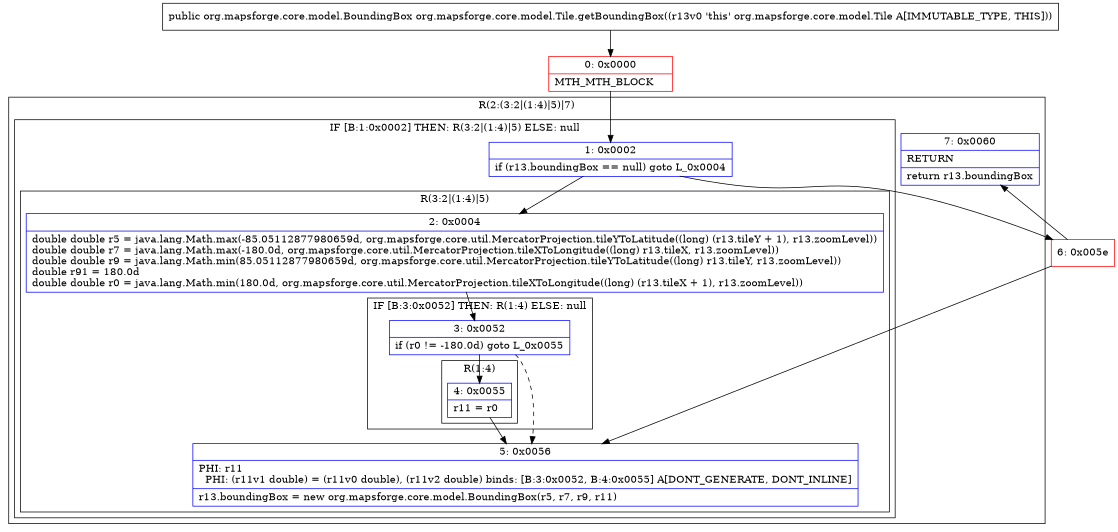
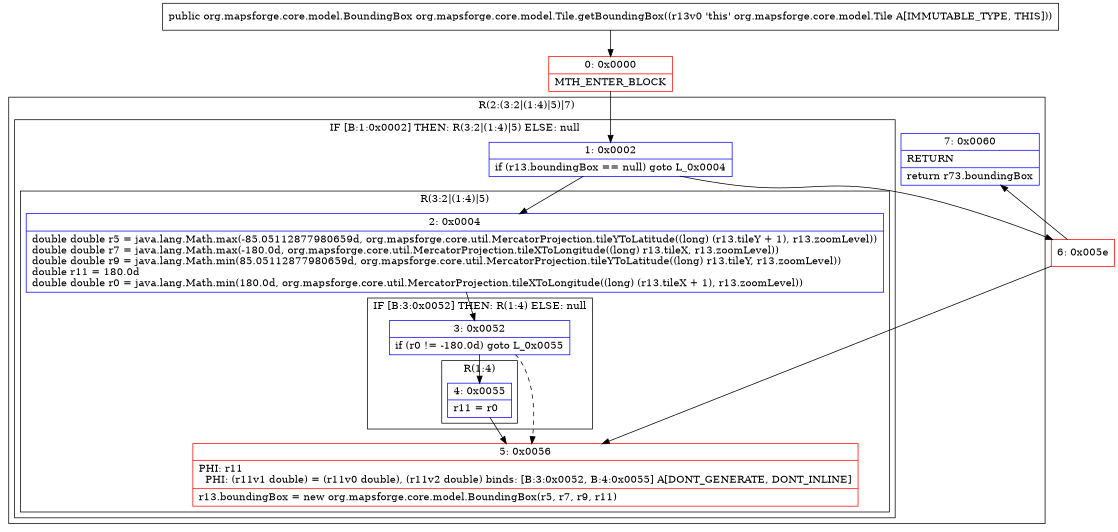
(604, 82) -> (611, 82)
(970, 176) -> (970, 176)
(86, 272) -> (86, 272)
(525, 475) -> (525, 475)
